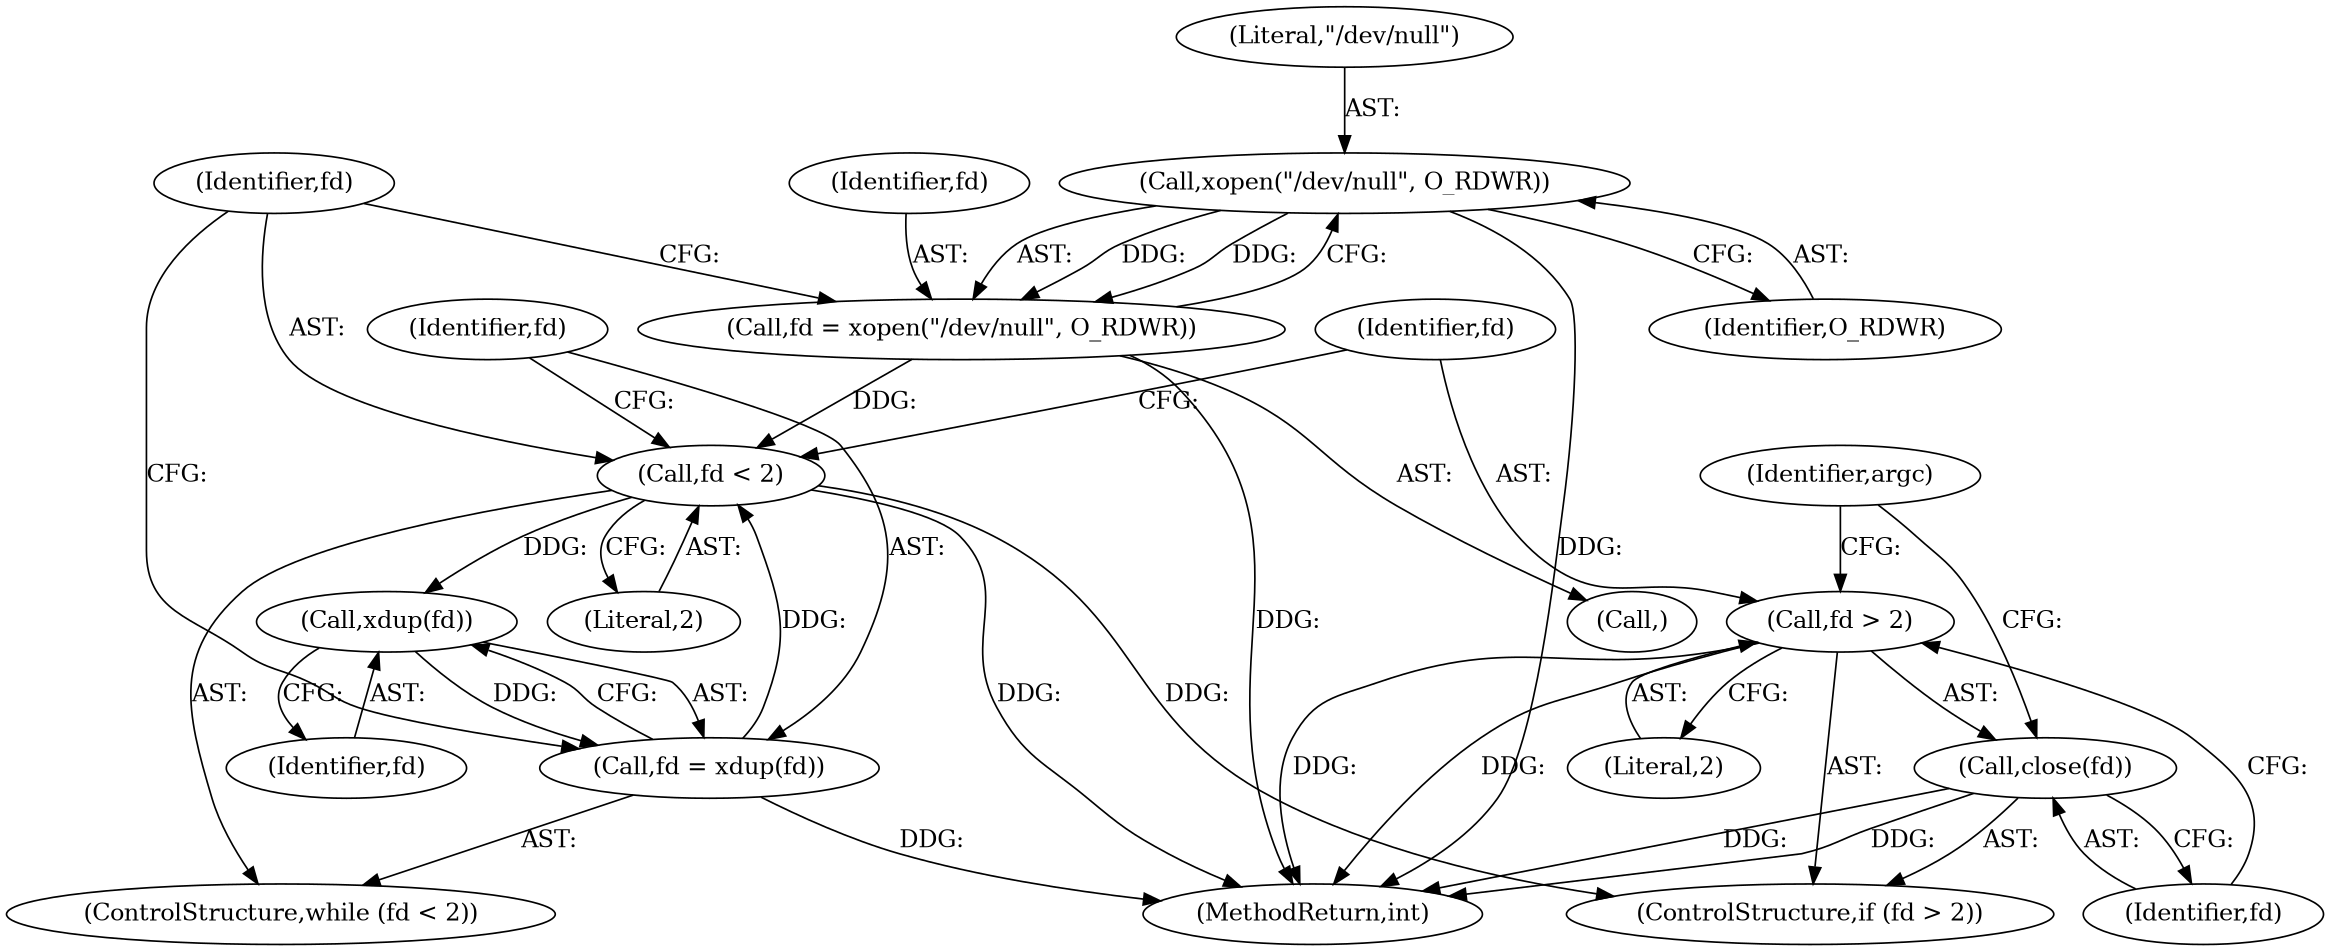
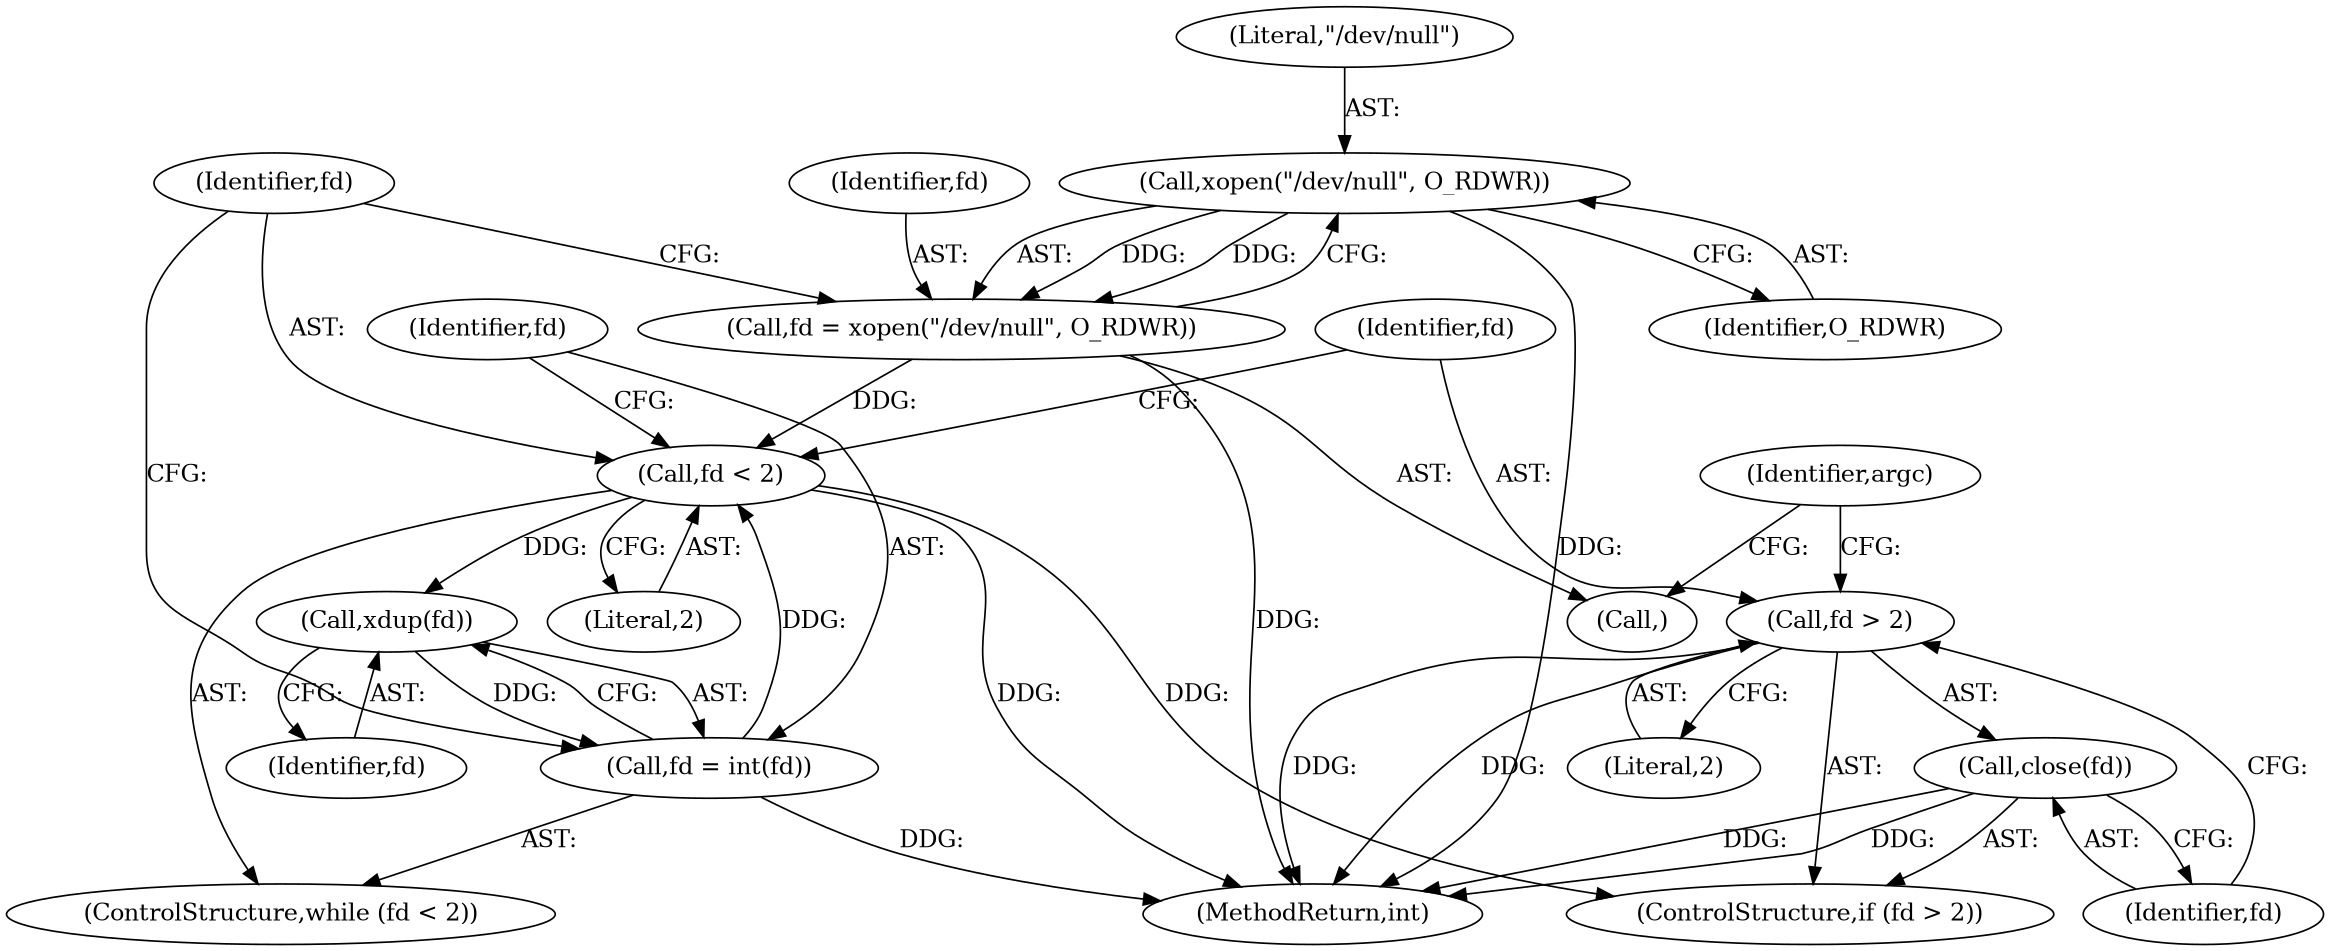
(1974, 599) -> (1741, 546)
(709, 768) -> (709, 768)
